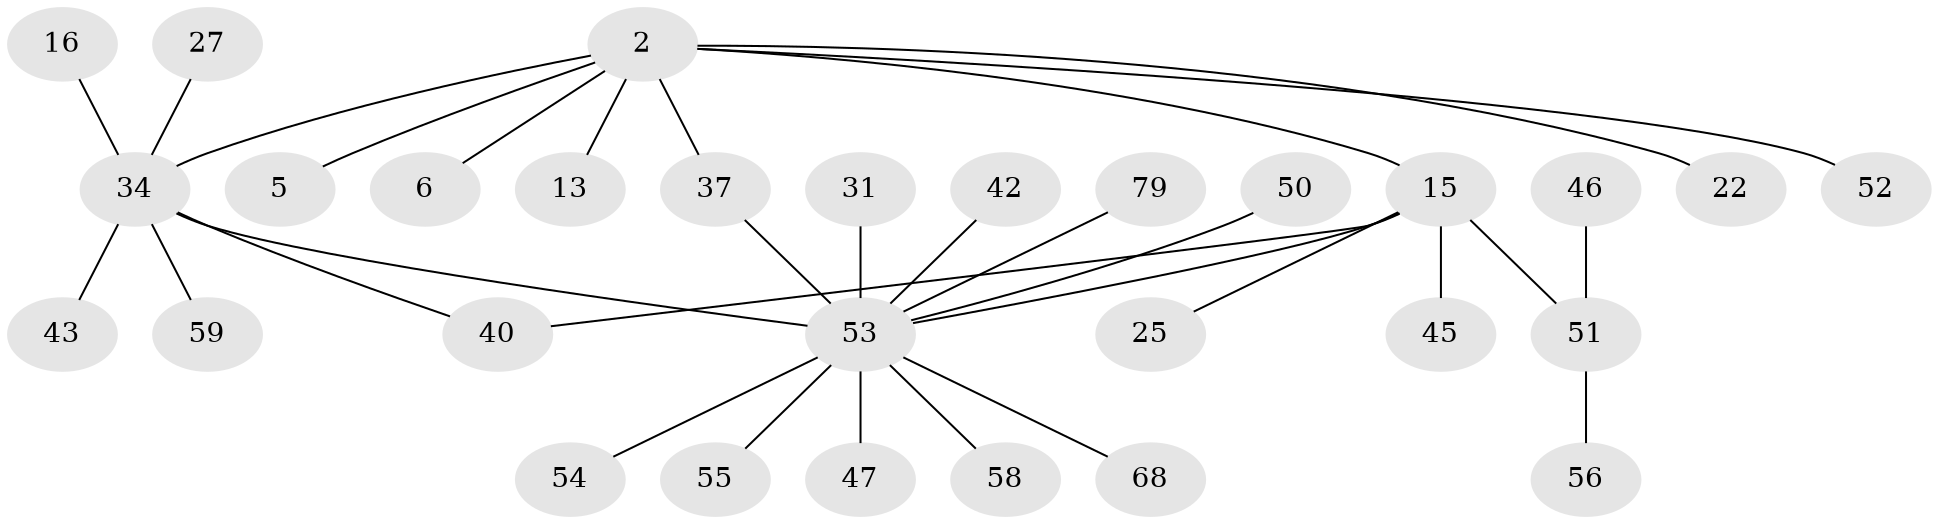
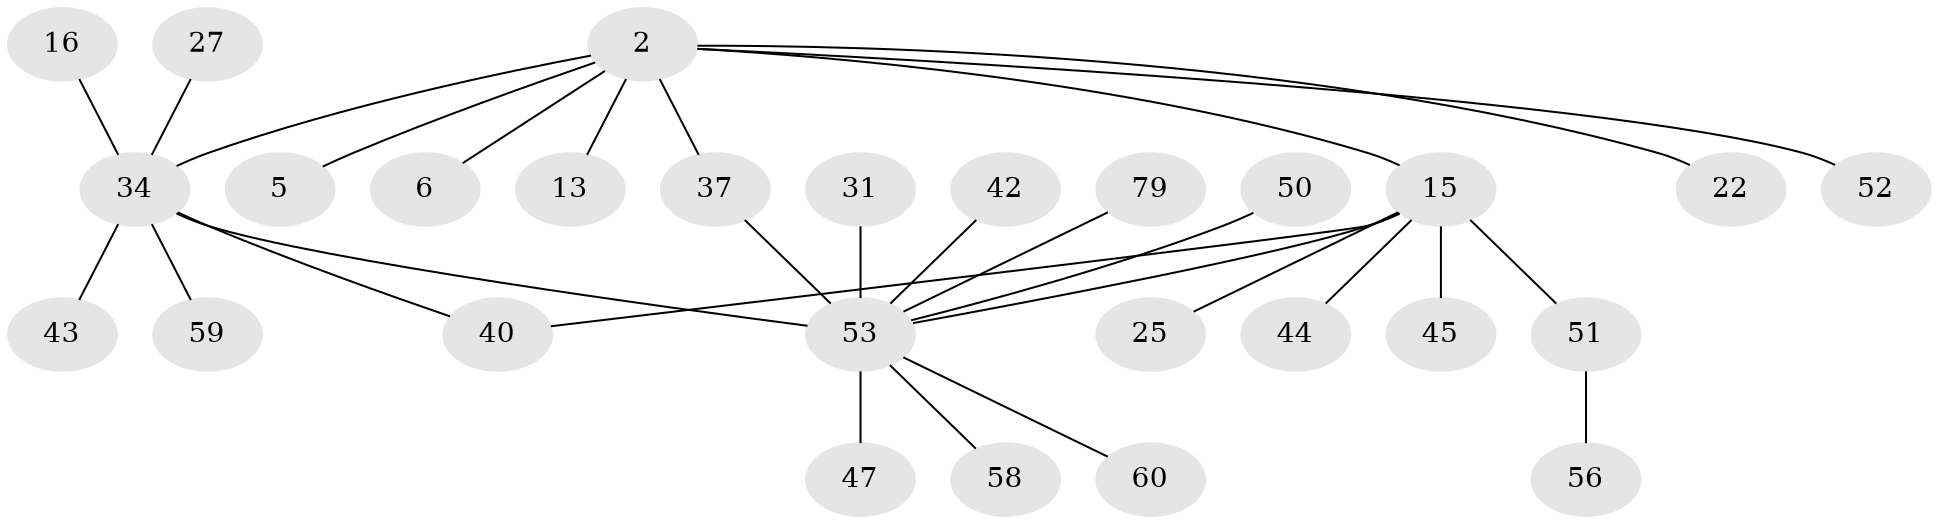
(1586, 189) -> none
none -> (1296, 335)
(570, 480) -> none
(715, 480) -> none
(1151, 480) -> (1151, 480)
